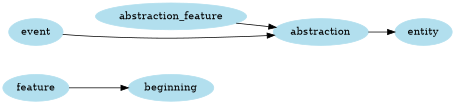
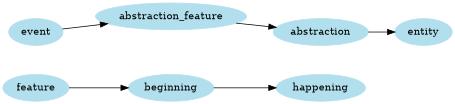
(165, 38) -> (81, 27)
none -> (321, 88)
